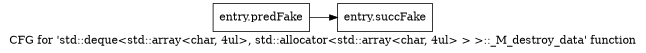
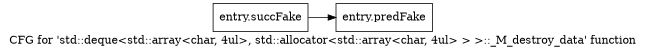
(320, 18) -> (318, 18)
